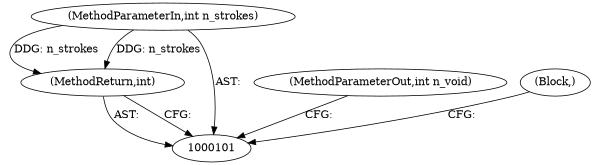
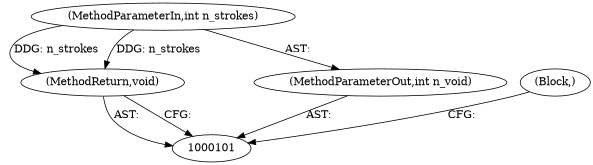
(212, 75) -> (268, 49)
(103, 83) -> (103, 83)
(321, 115) -> (321, 115)
